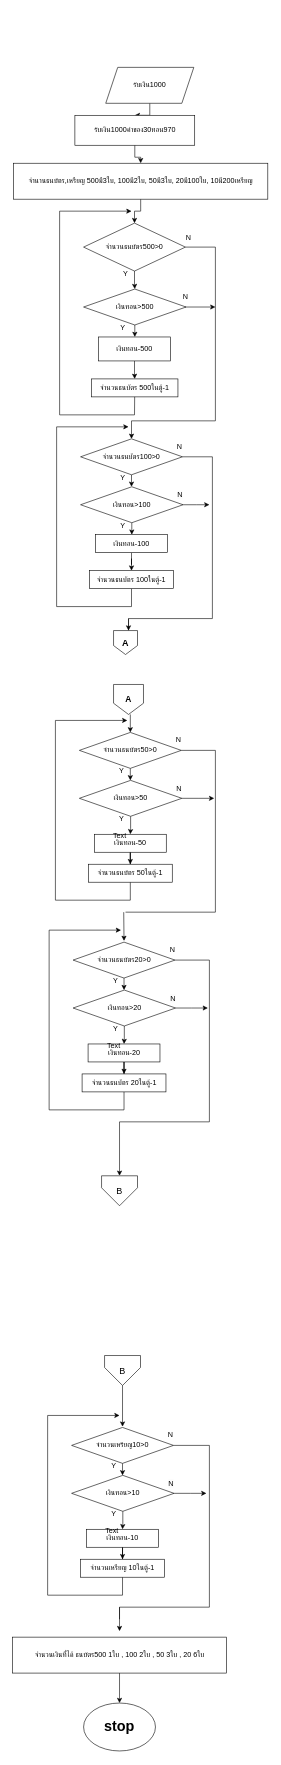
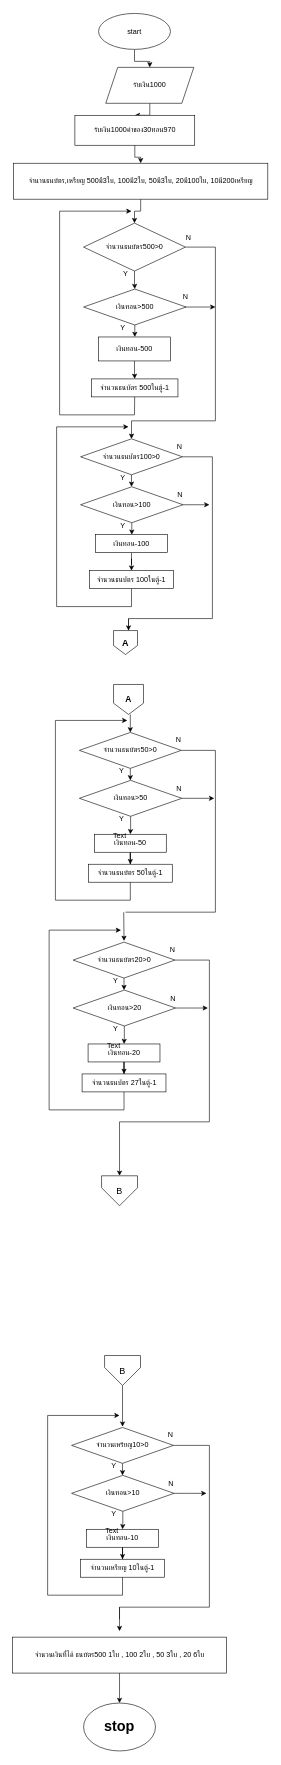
none -> (135, 30)
none -> (137, 60)
(125, 1083) -> (125, 1083)
